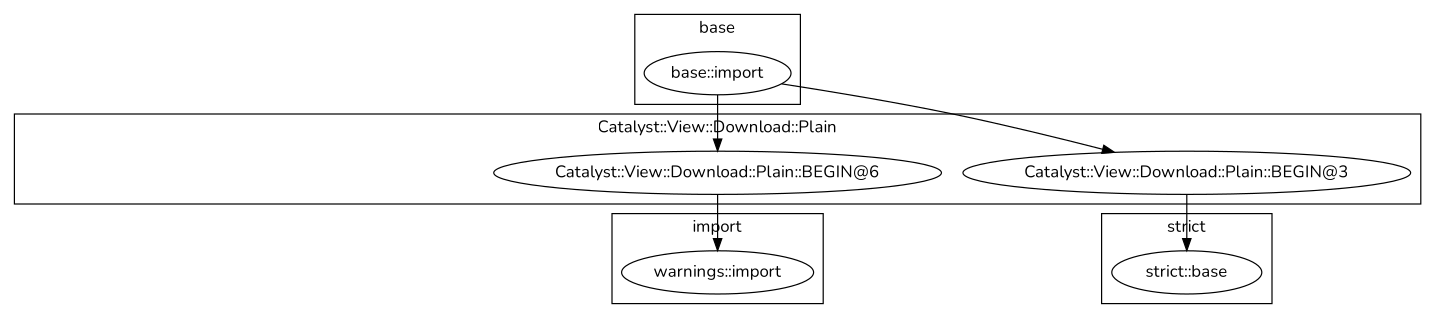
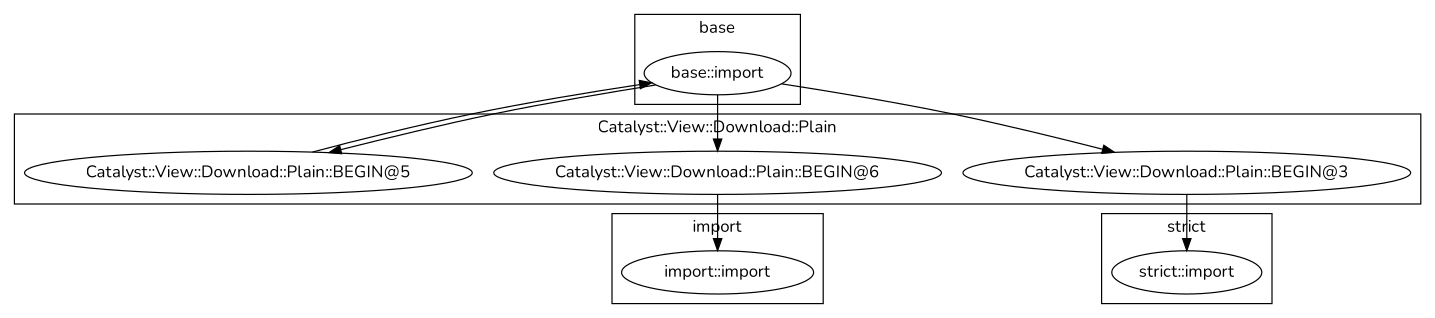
none -> (248, 173)
(718, 272) -> (718, 272)
(1187, 272) -> (1187, 272)
